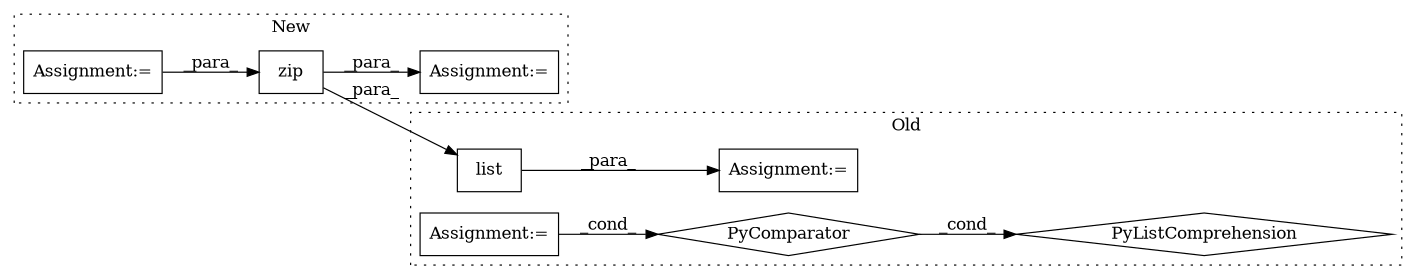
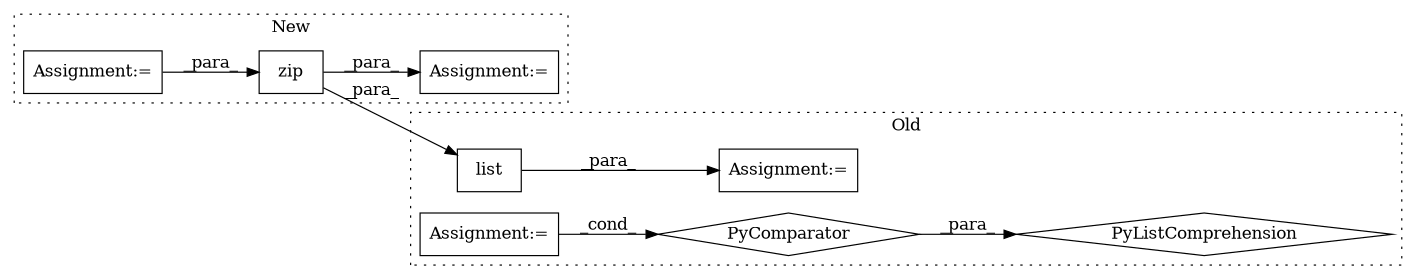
(967, 225) -> (967, 225)
